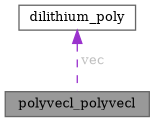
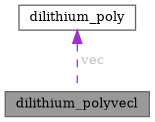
(77, 104) -> (77, 104)
